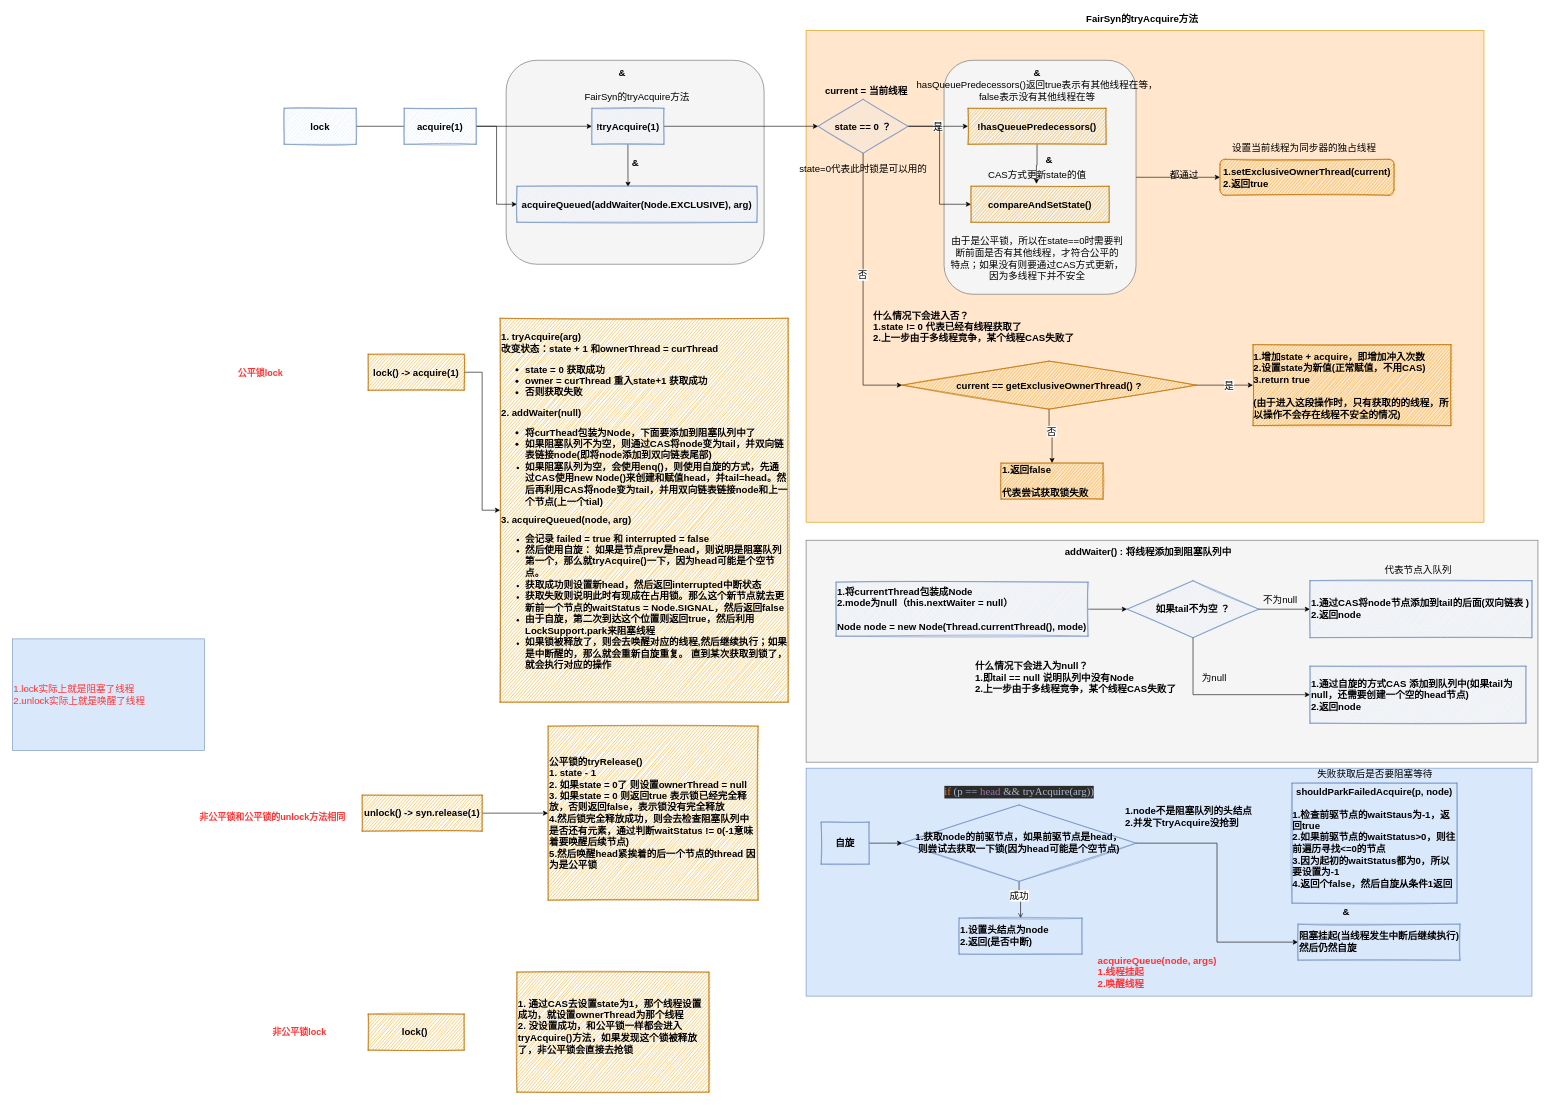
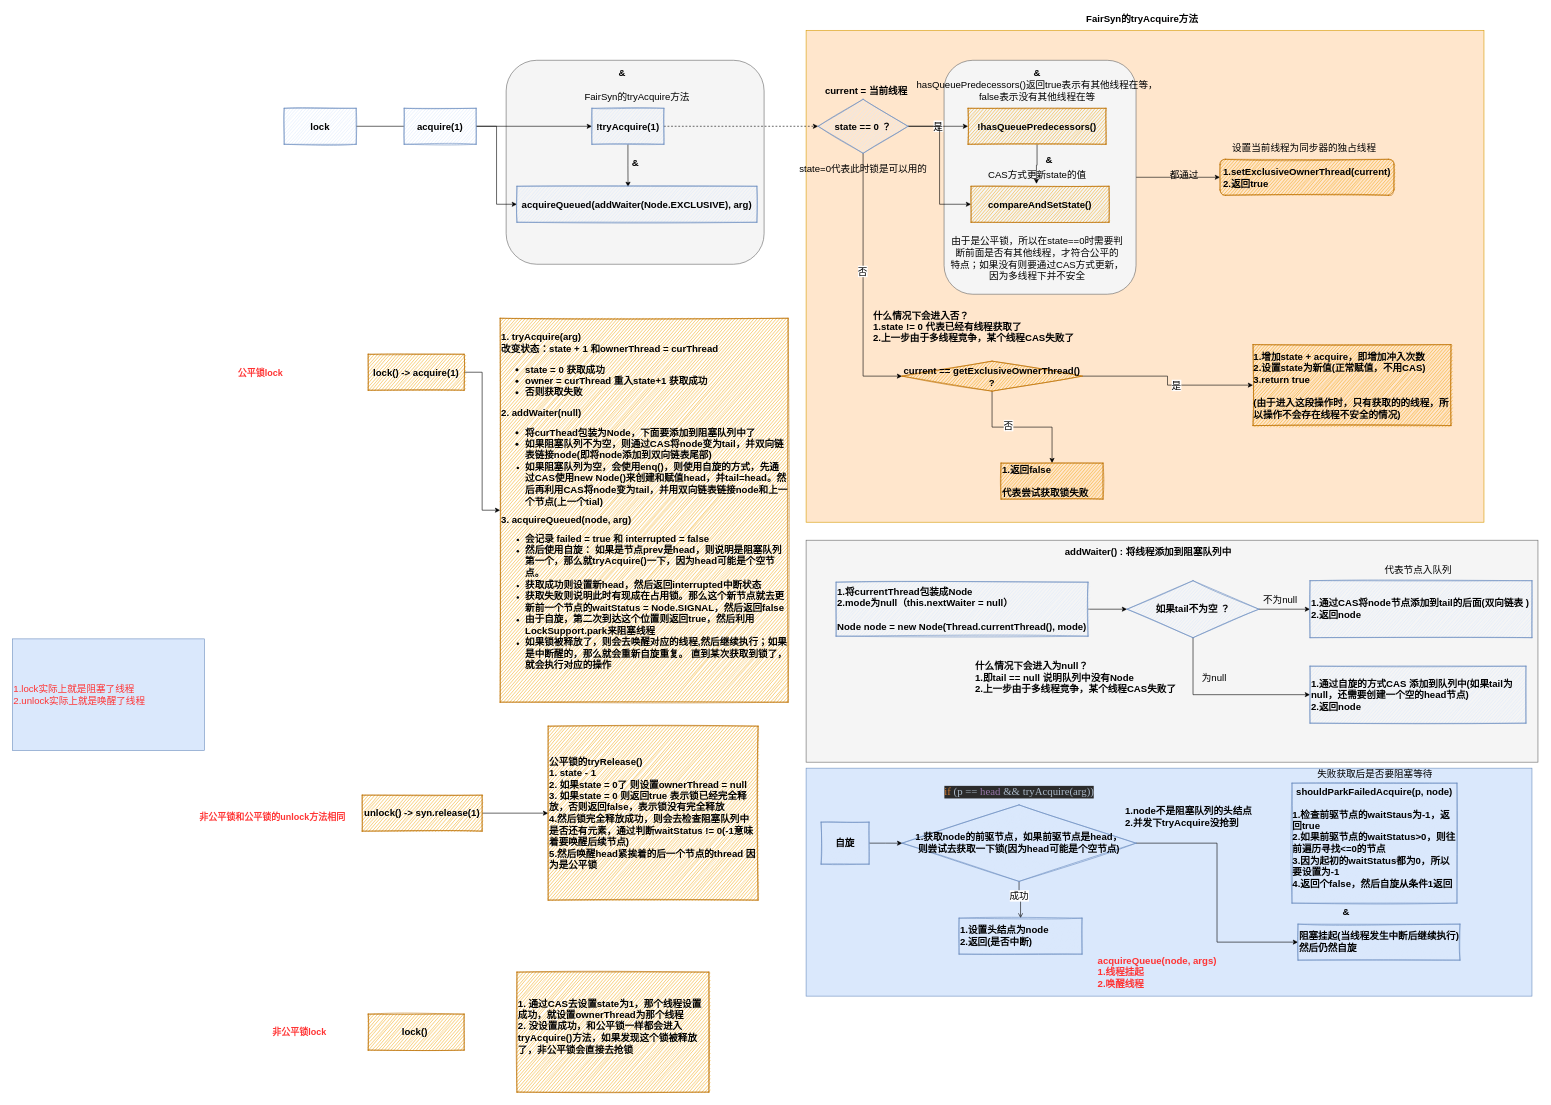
(739, 126) -> (739, 126)
(1049, 385) -> (992, 376)
